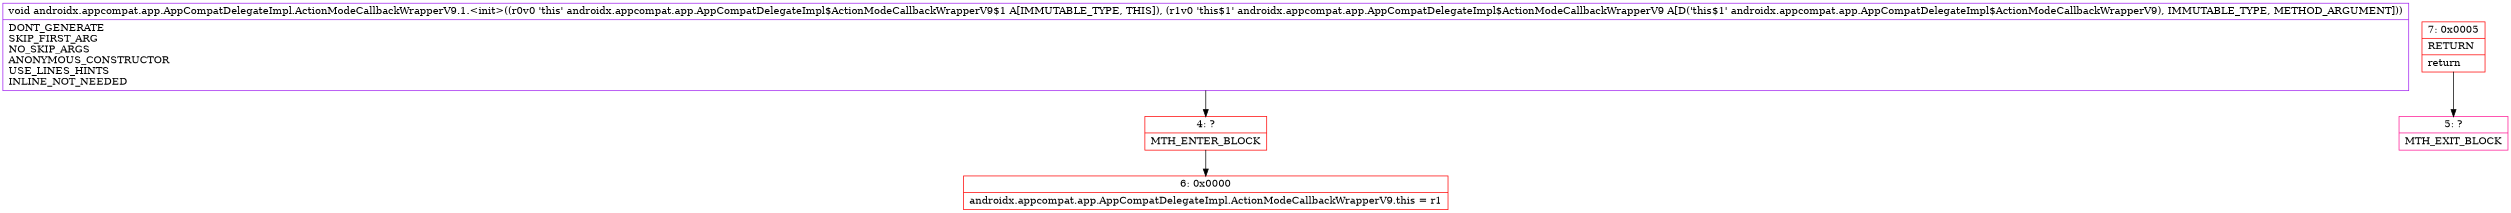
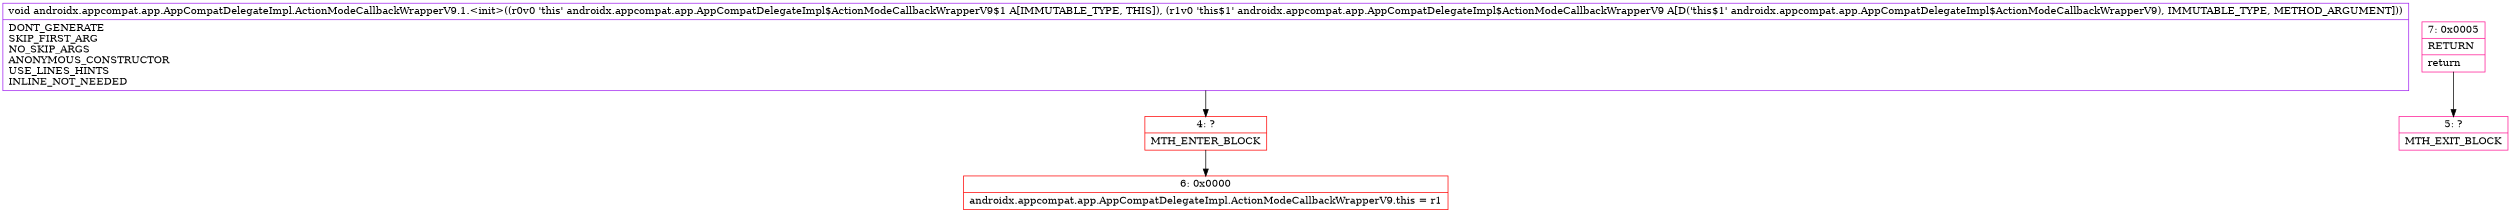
(2454, 47) -> (2454, 47)
